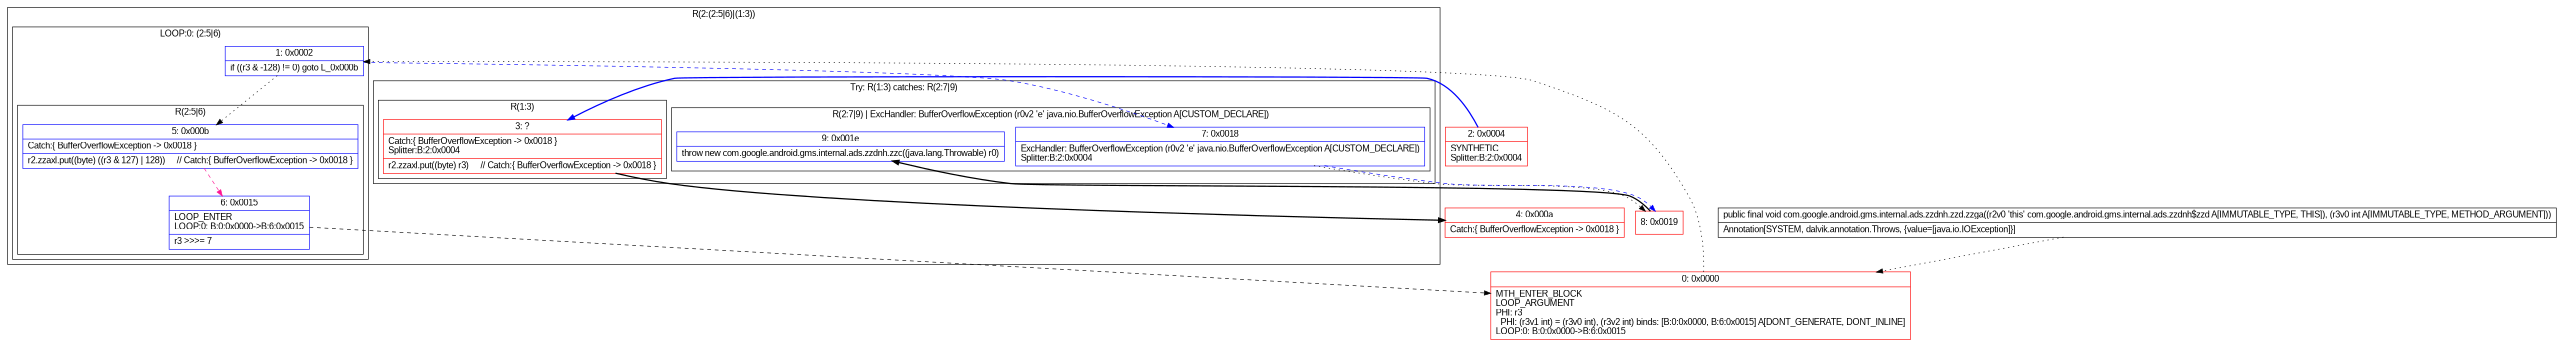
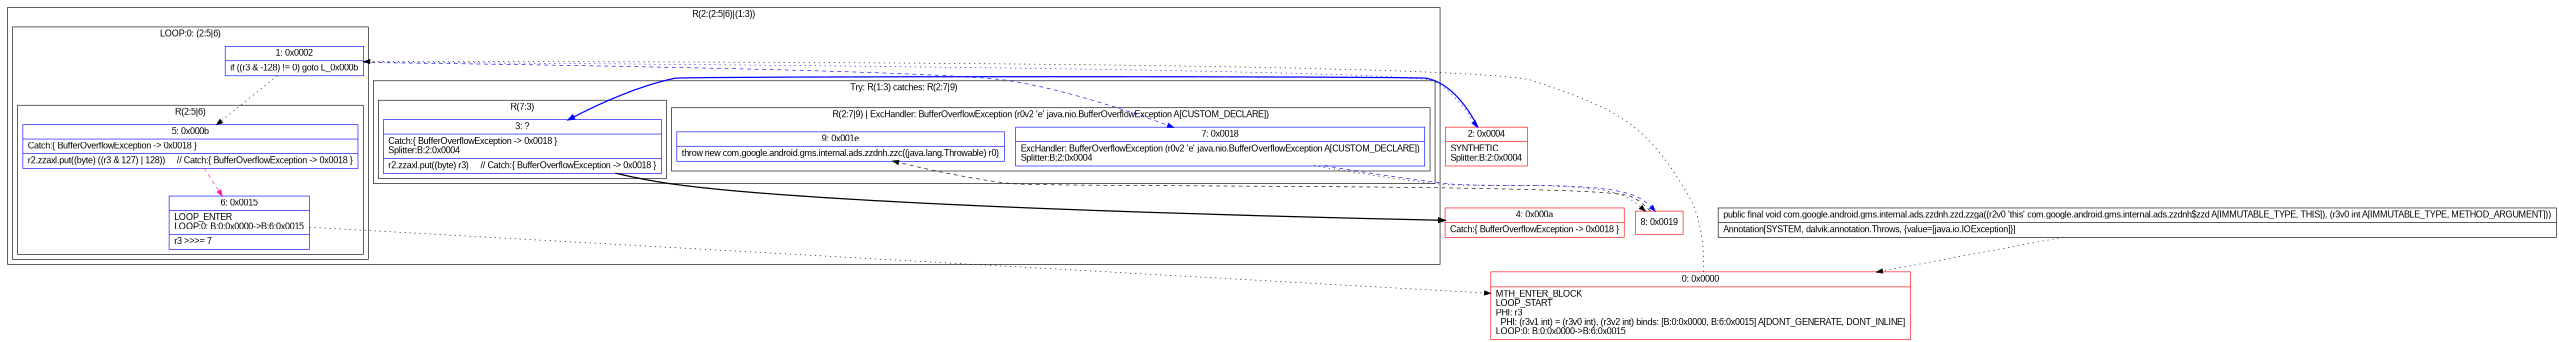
none -> (956, 67)
(522, 107) -> (522, 107)
(522, 147) -> (522, 147)
(1409, 187) -> (1409, 187)
(897, 260) -> (897, 260)
(1535, 303) -> (1524, 303)
